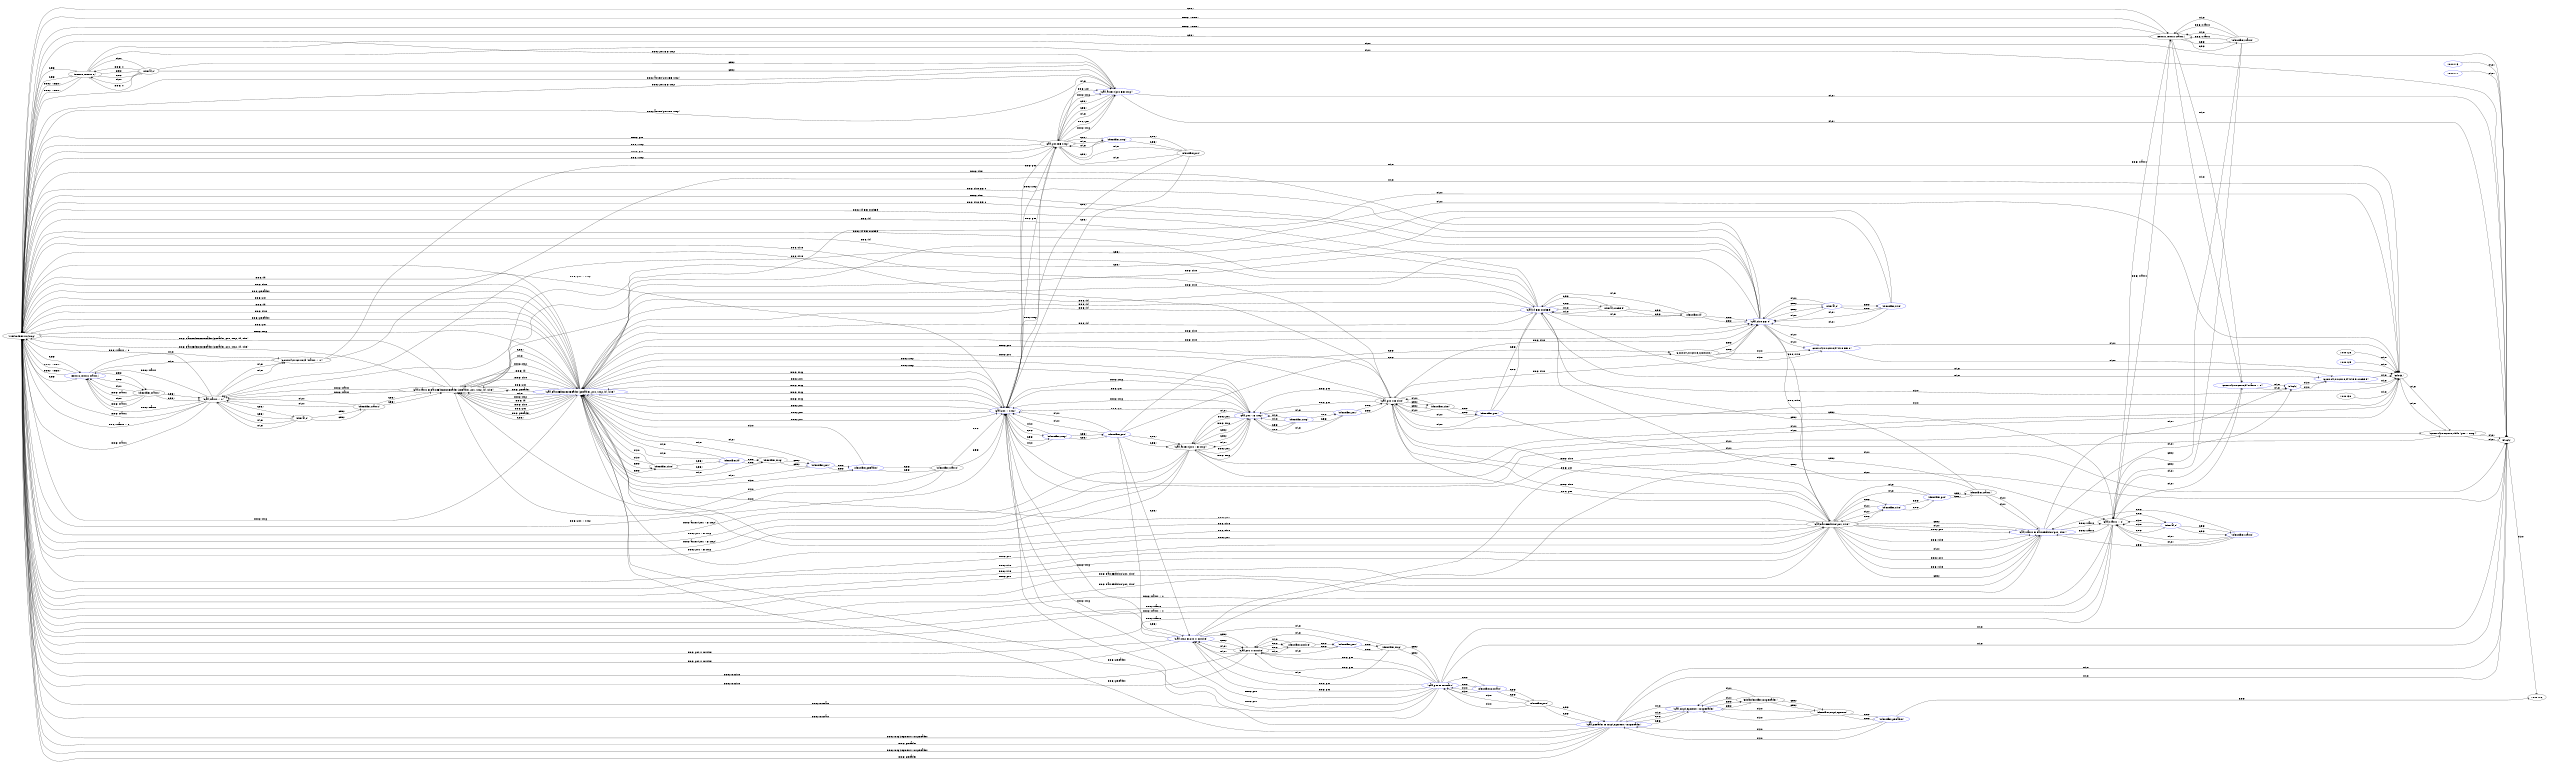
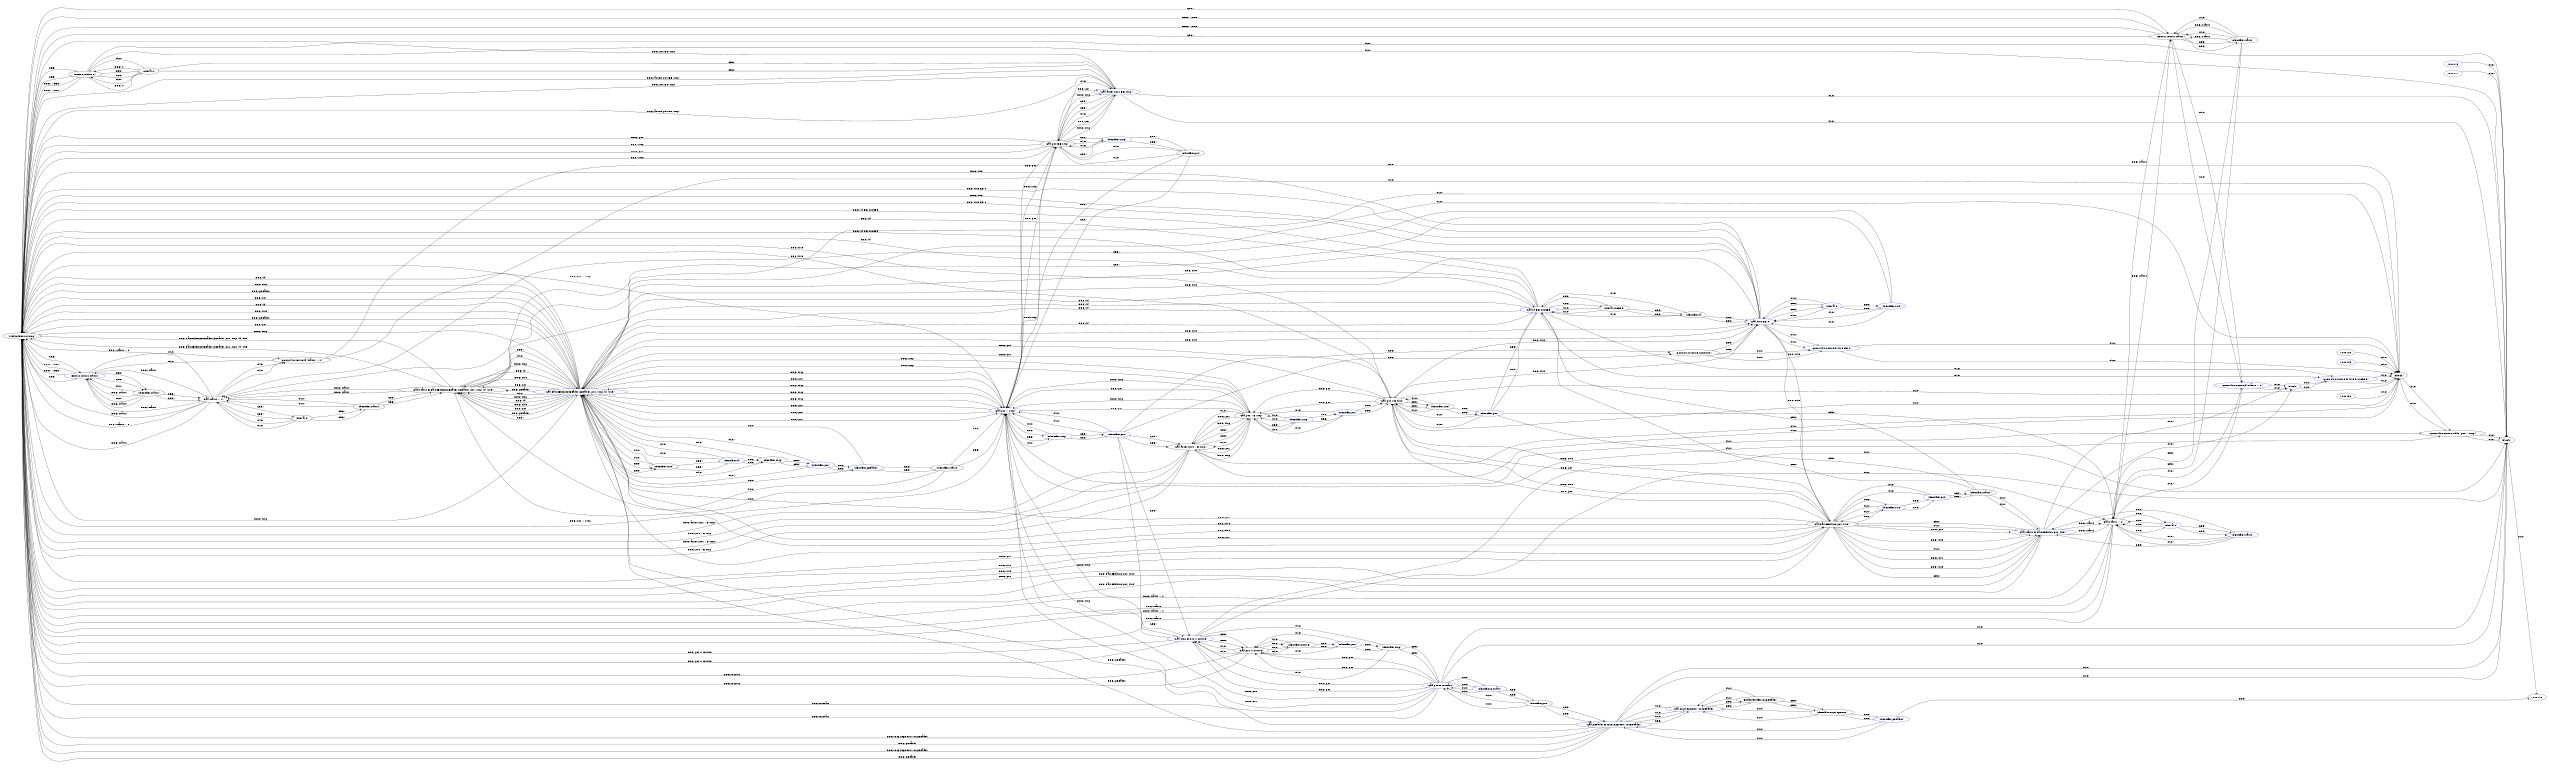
(1251, 416) -> (1251, 416)
